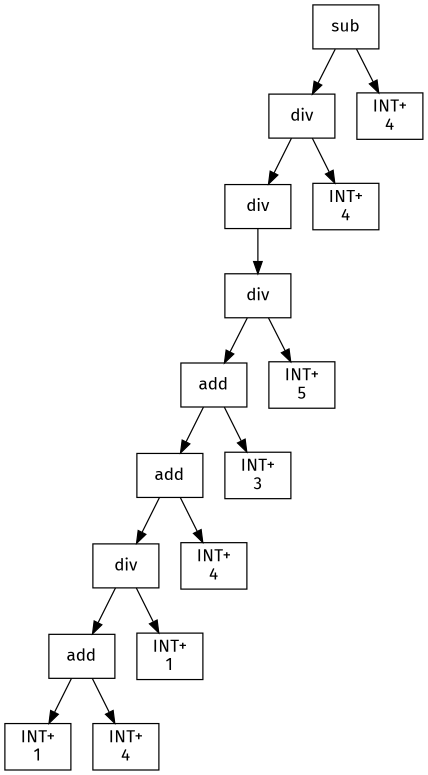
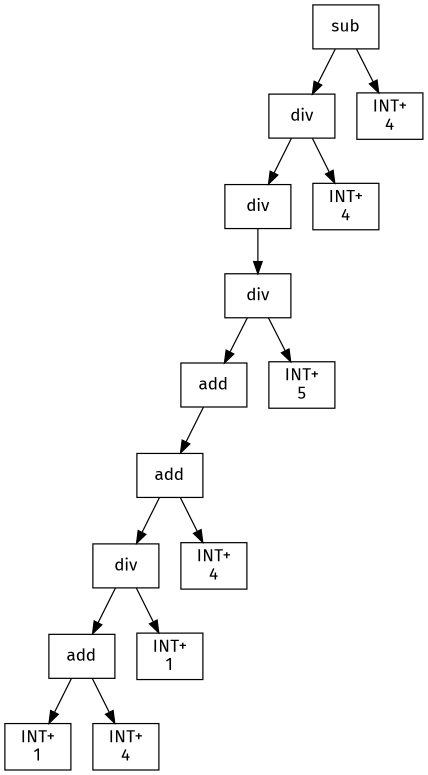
(258, 475) -> none
